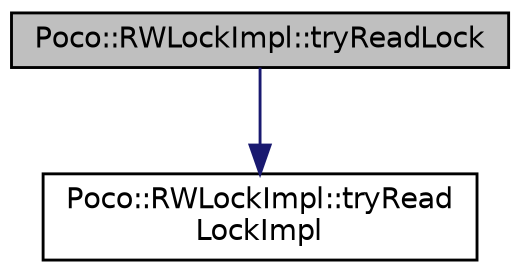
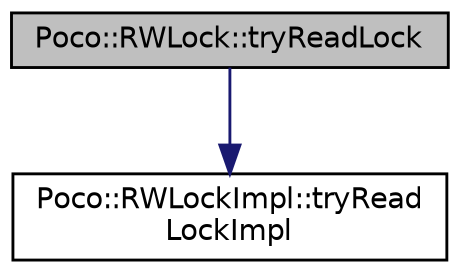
(260, 40) -> (230, 40)
